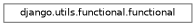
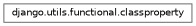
(98, 13) -> (98, 13)
